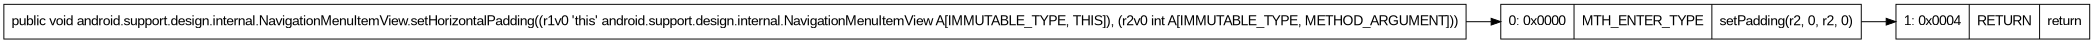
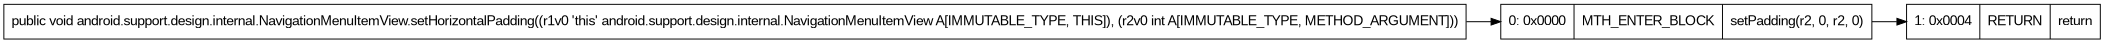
(1643, 21) -> (1648, 21)
